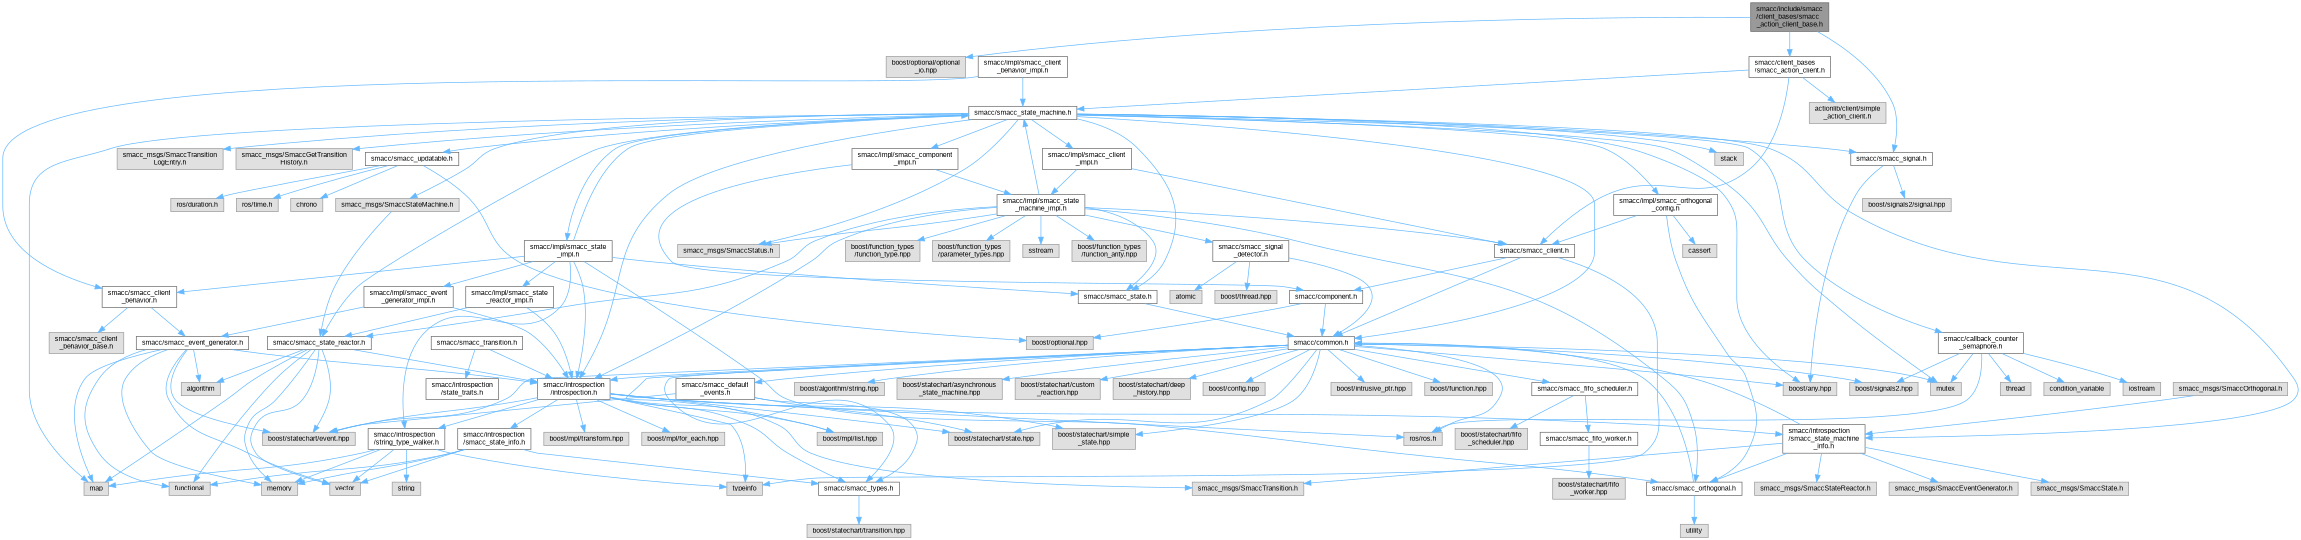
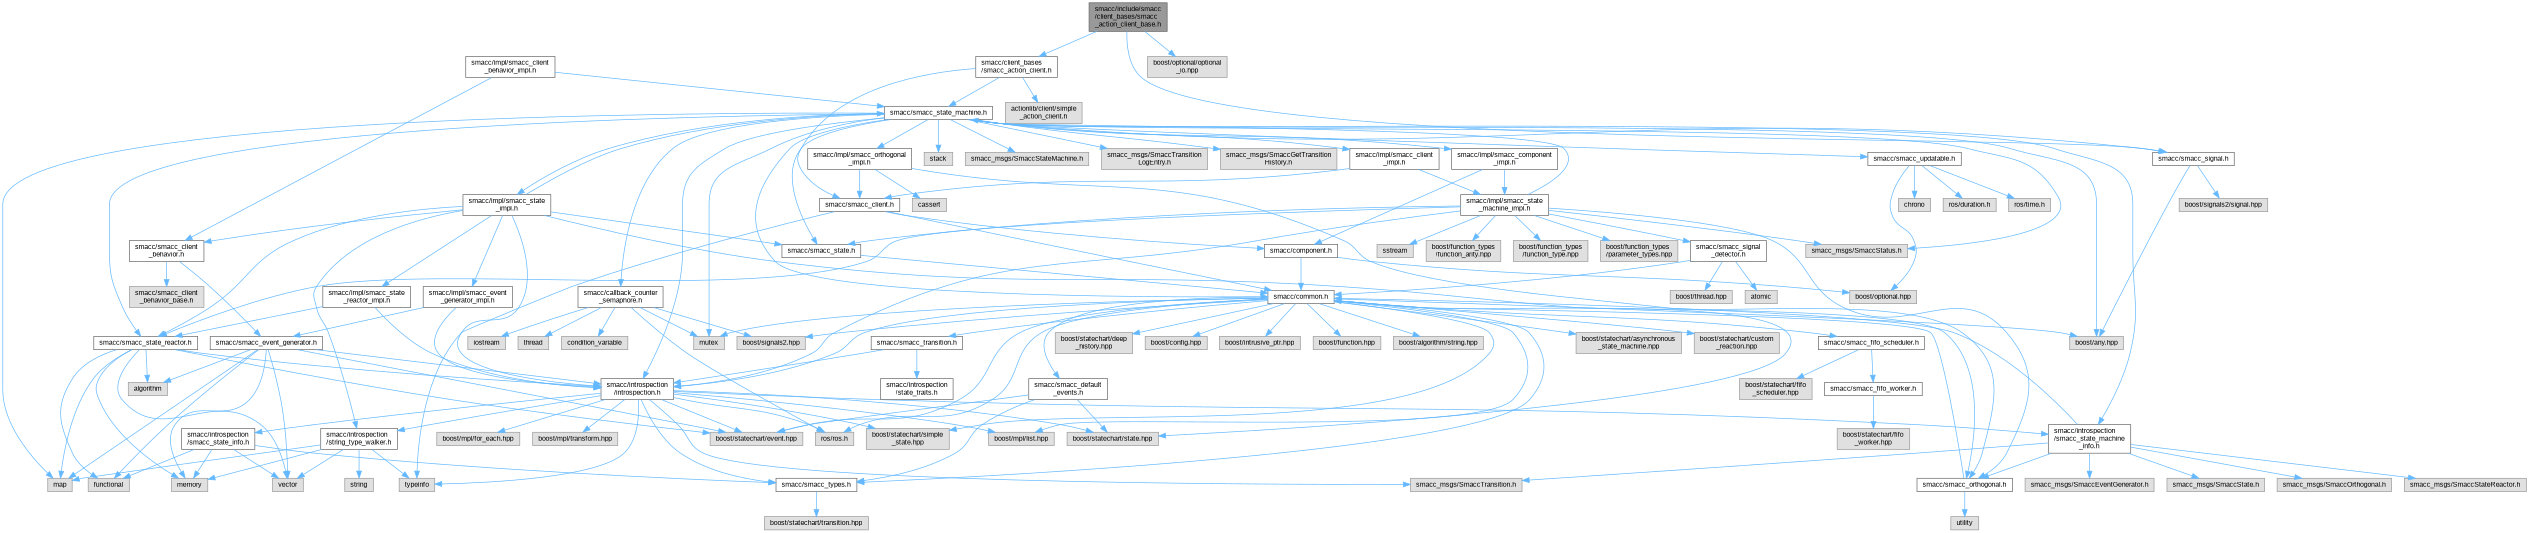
(1666, 205) -> (860, 159)
(1293, 221) -> none
(347, 265) -> (300, 238)
none -> (1111, 316)
(2033, 416) -> (2213, 462)
